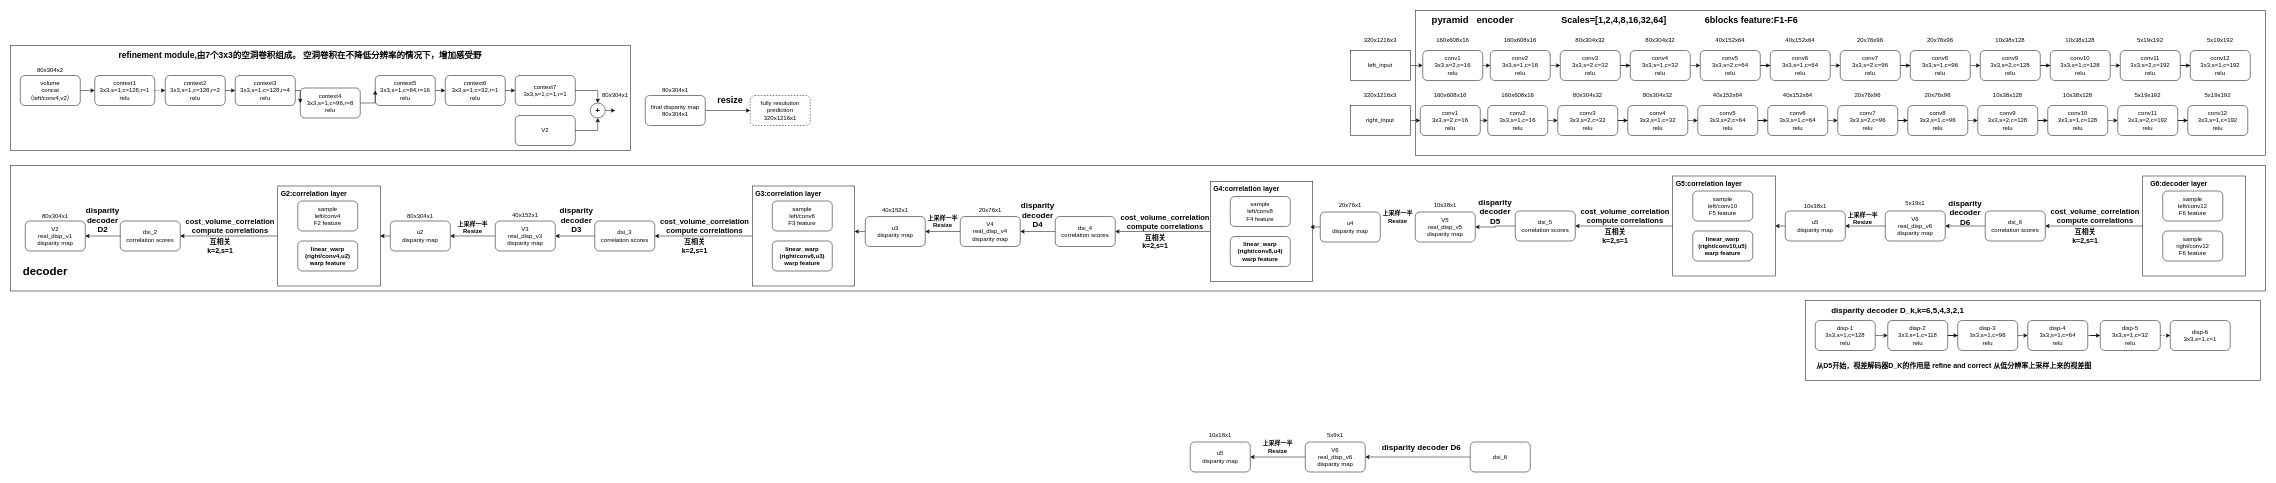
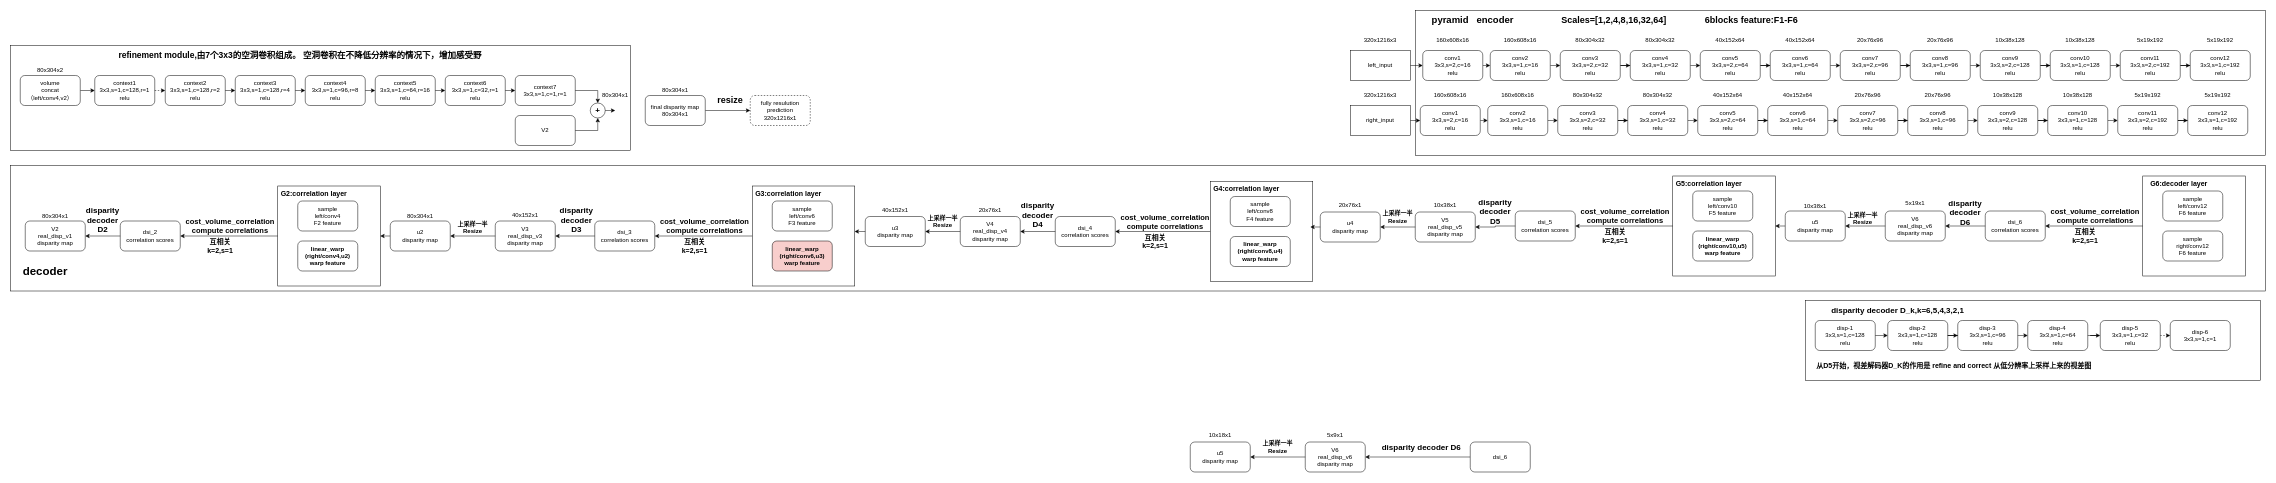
(330, 103) -> (335, 90)
none -> (1384, 227)
(802, 256) -> (802, 256)
(1918, 335) -> (1918, 335)
